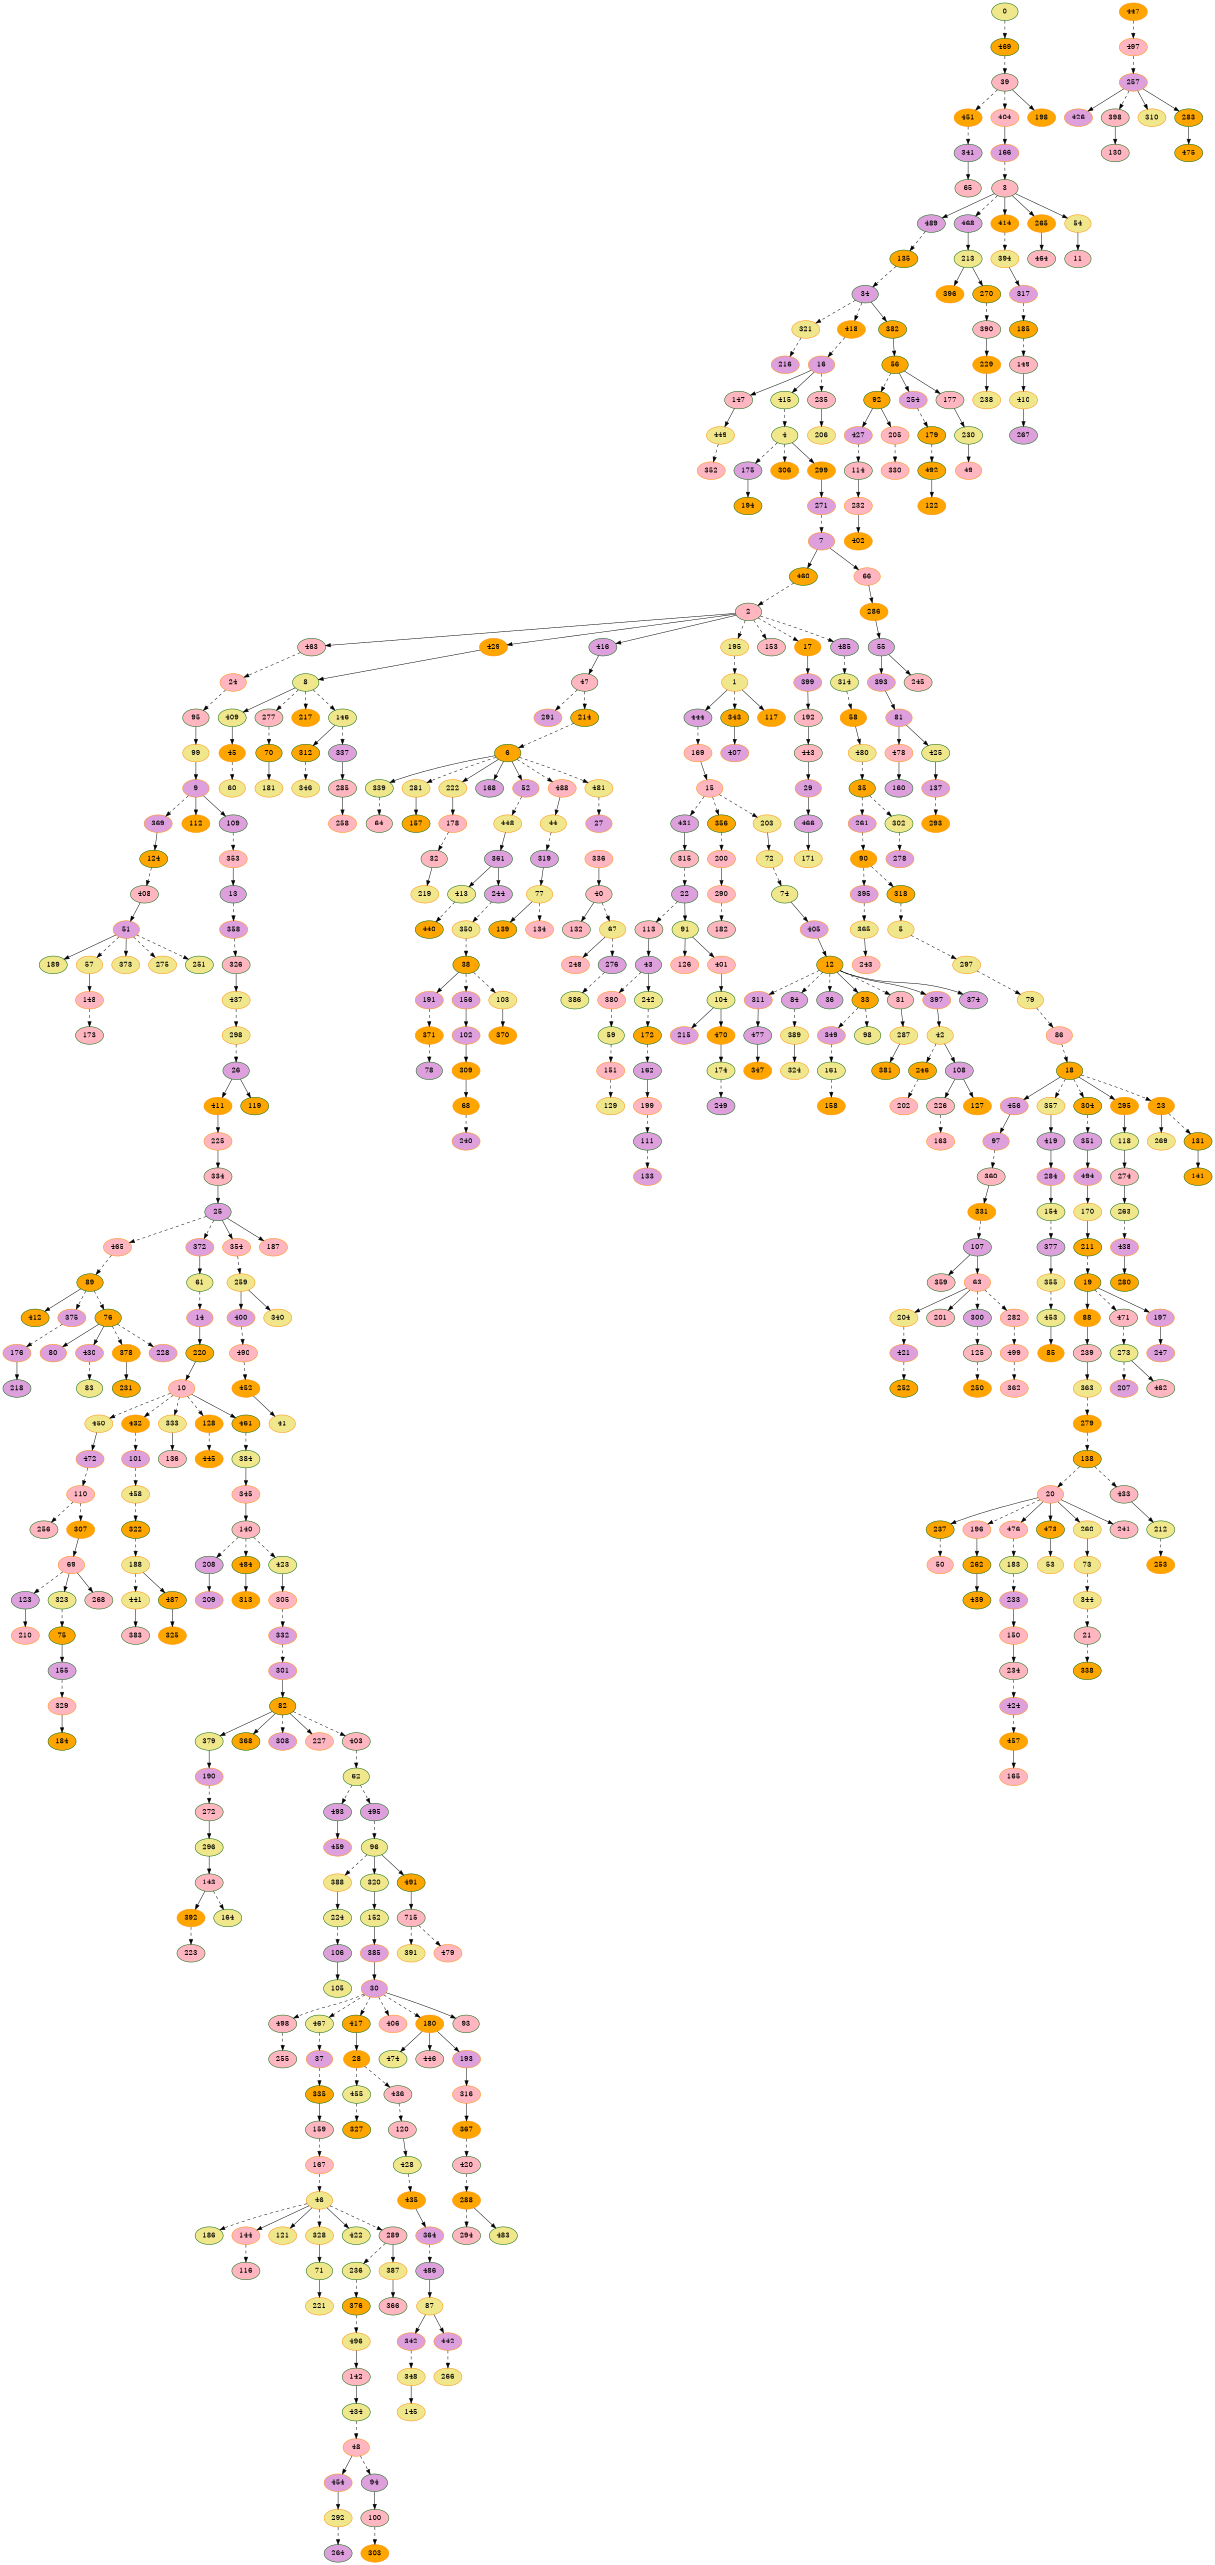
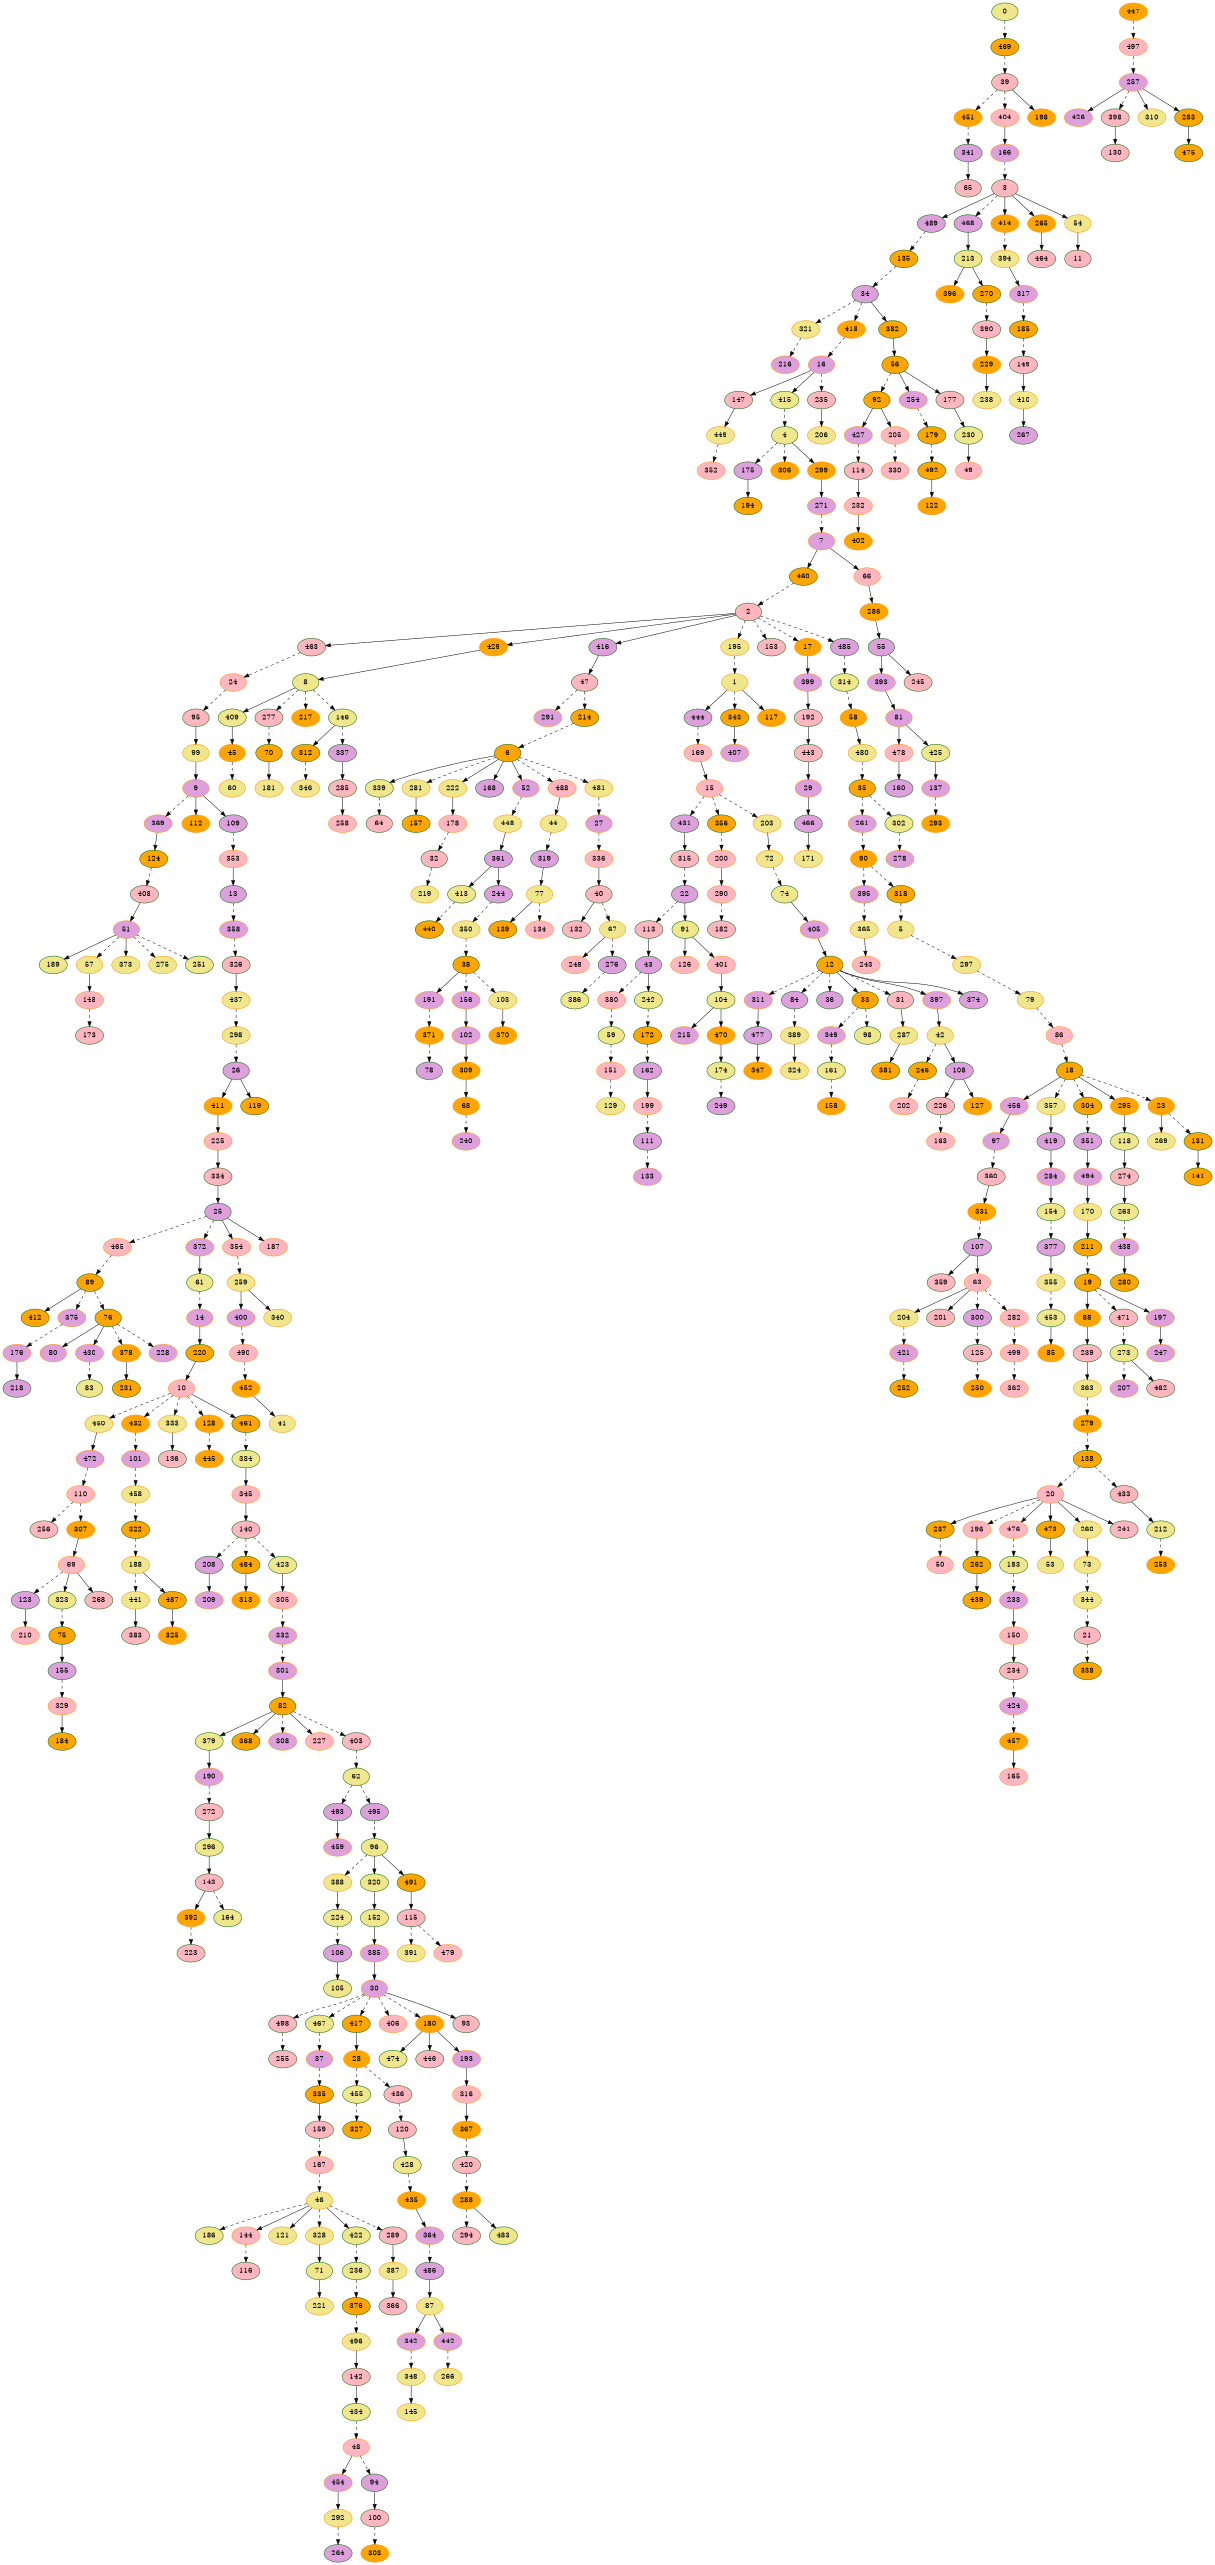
none -> (599, 839)
(430, 874) -> (430, 874)
(411, 1918) -> (411, 1918)
(376, 2252) -> (356, 2251)
